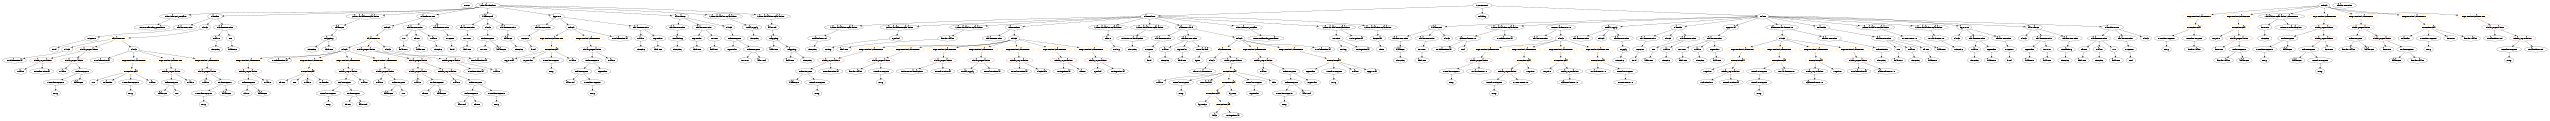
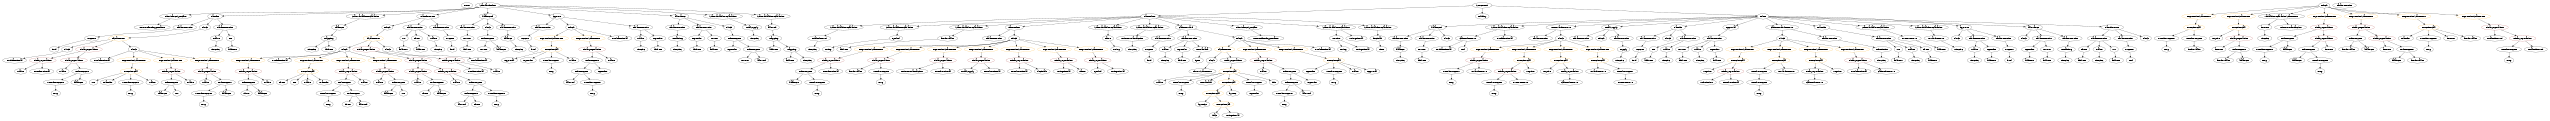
none -> (1666, 21)
